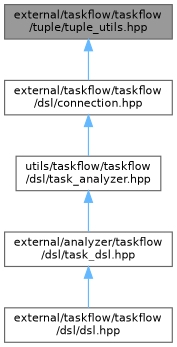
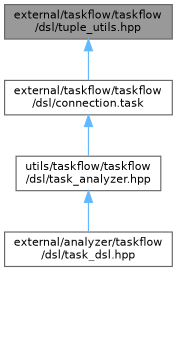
(88, 22) -> (88, 22)
(88, 98) -> (88, 98)
(88, 325) -> none
